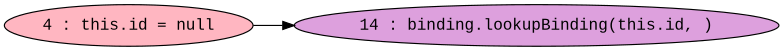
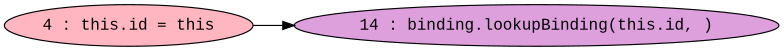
(129, 25) -> (129, 25)
